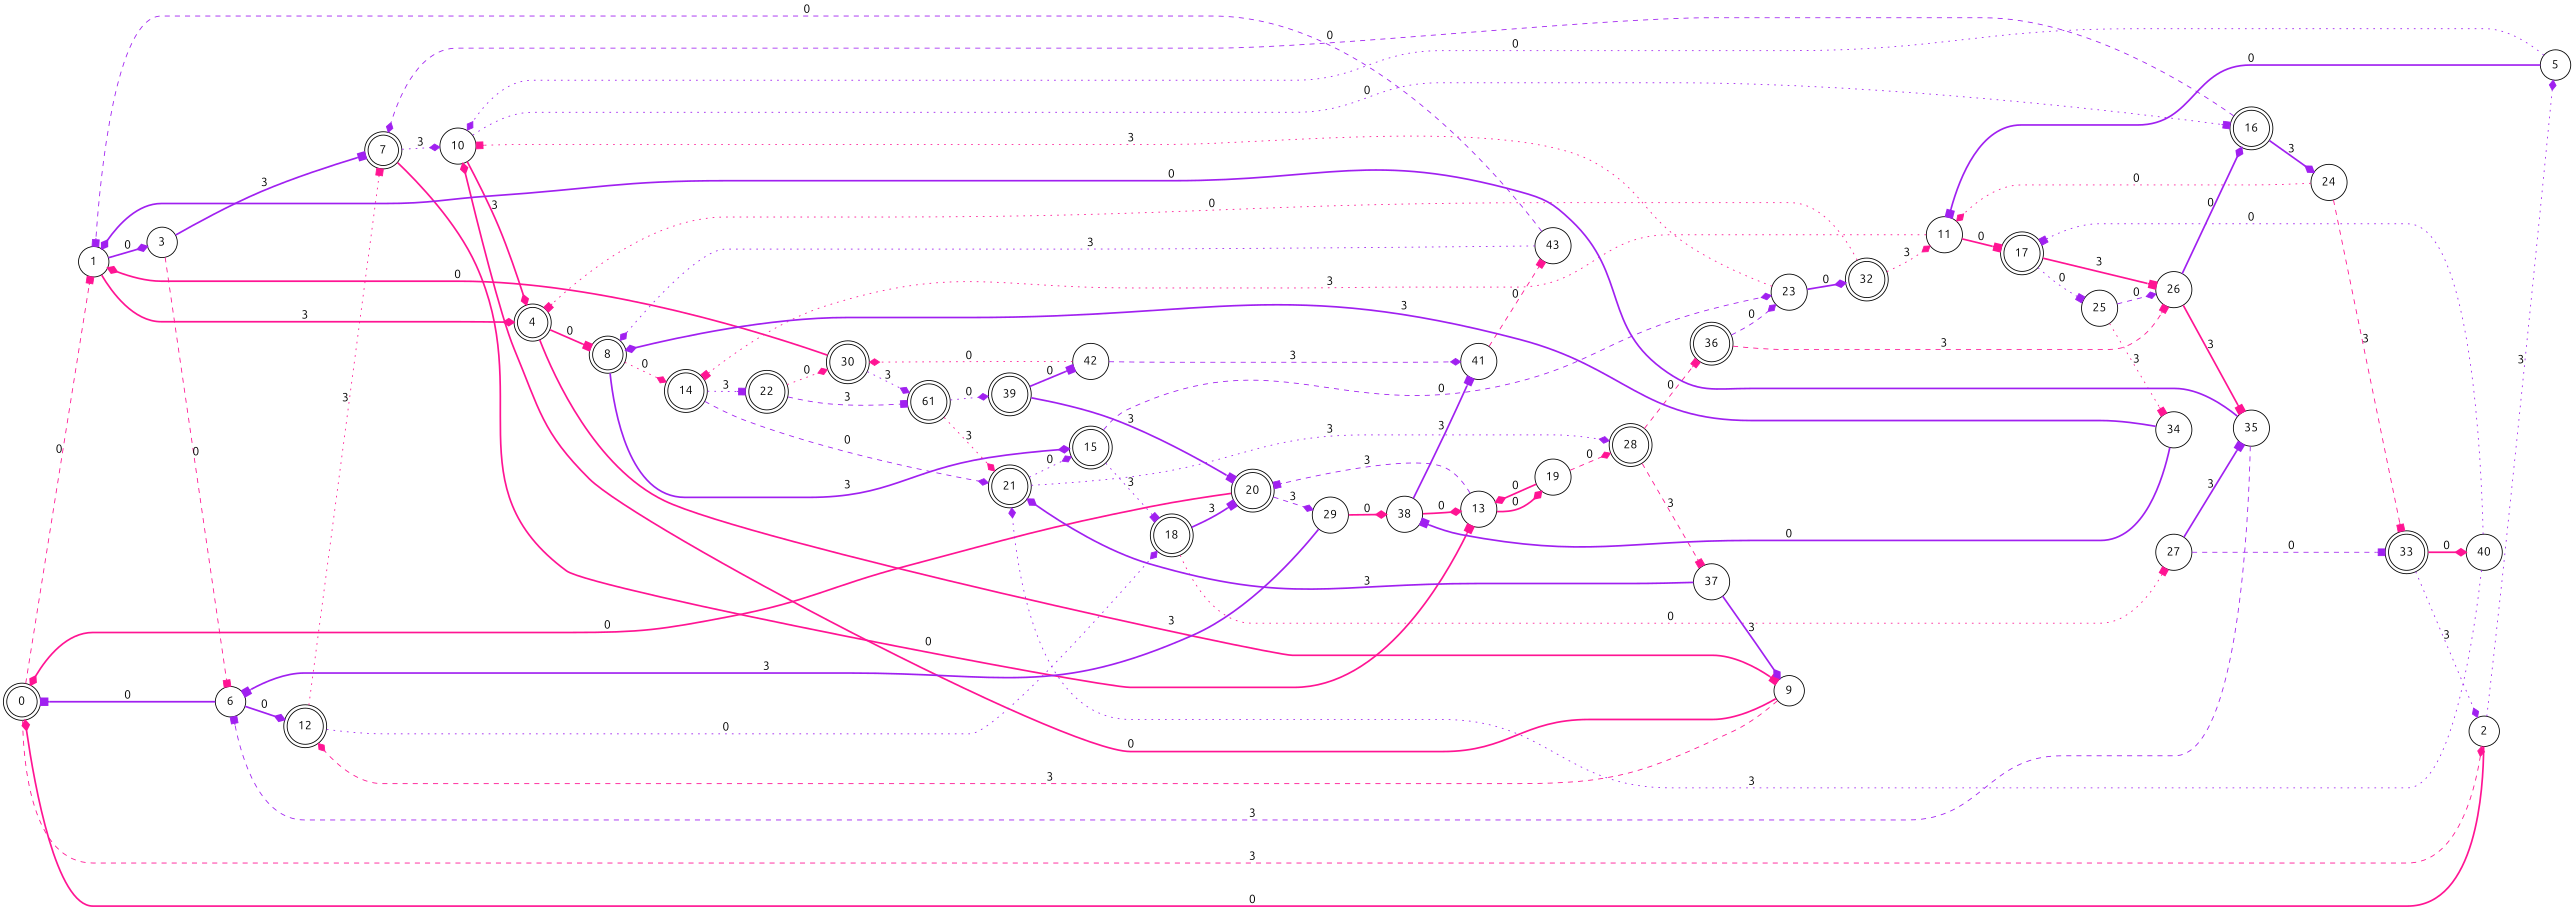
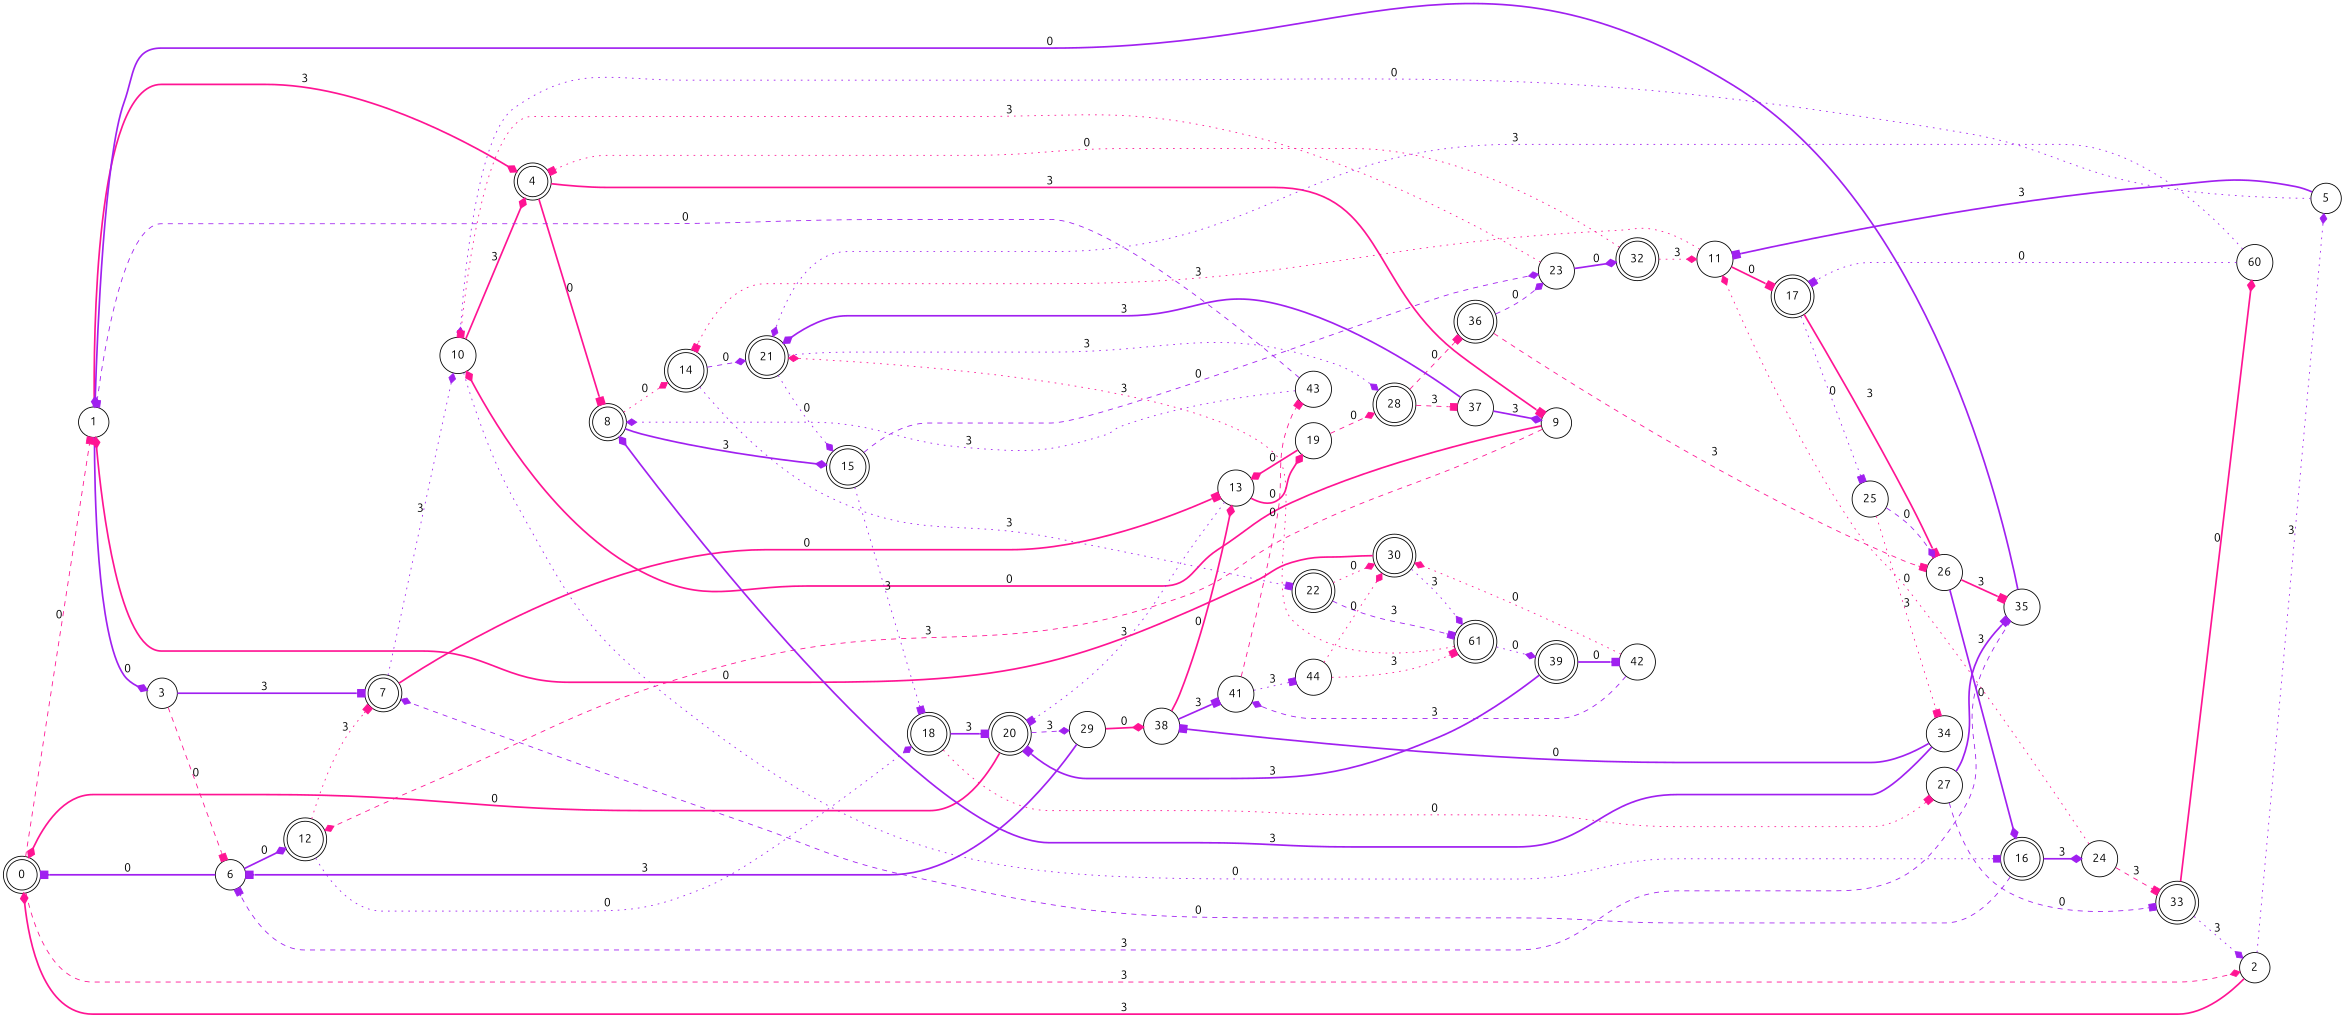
(2251, 59) -> (2022, 193)
(1381, 465) -> (1142, 621)
(2484, 552) -> (2255, 263)
none -> (1313, 677)
(1253, 900) -> (1125, 1008)
